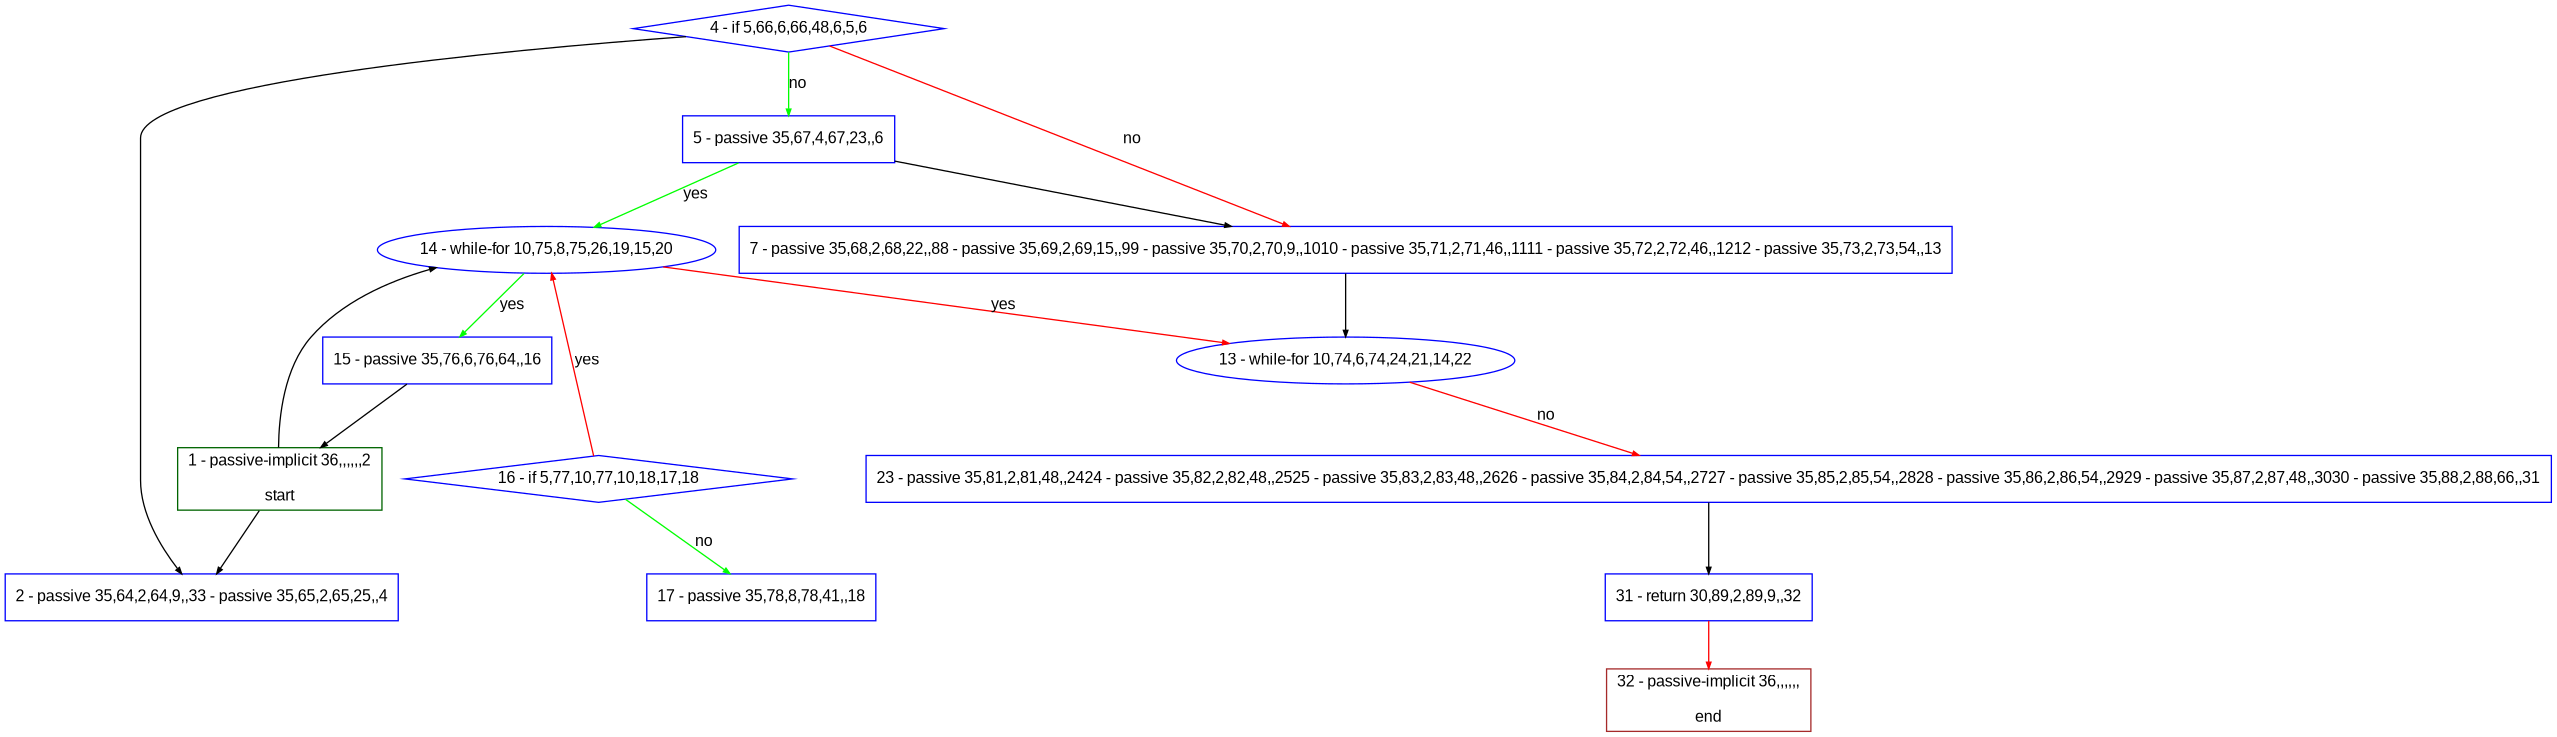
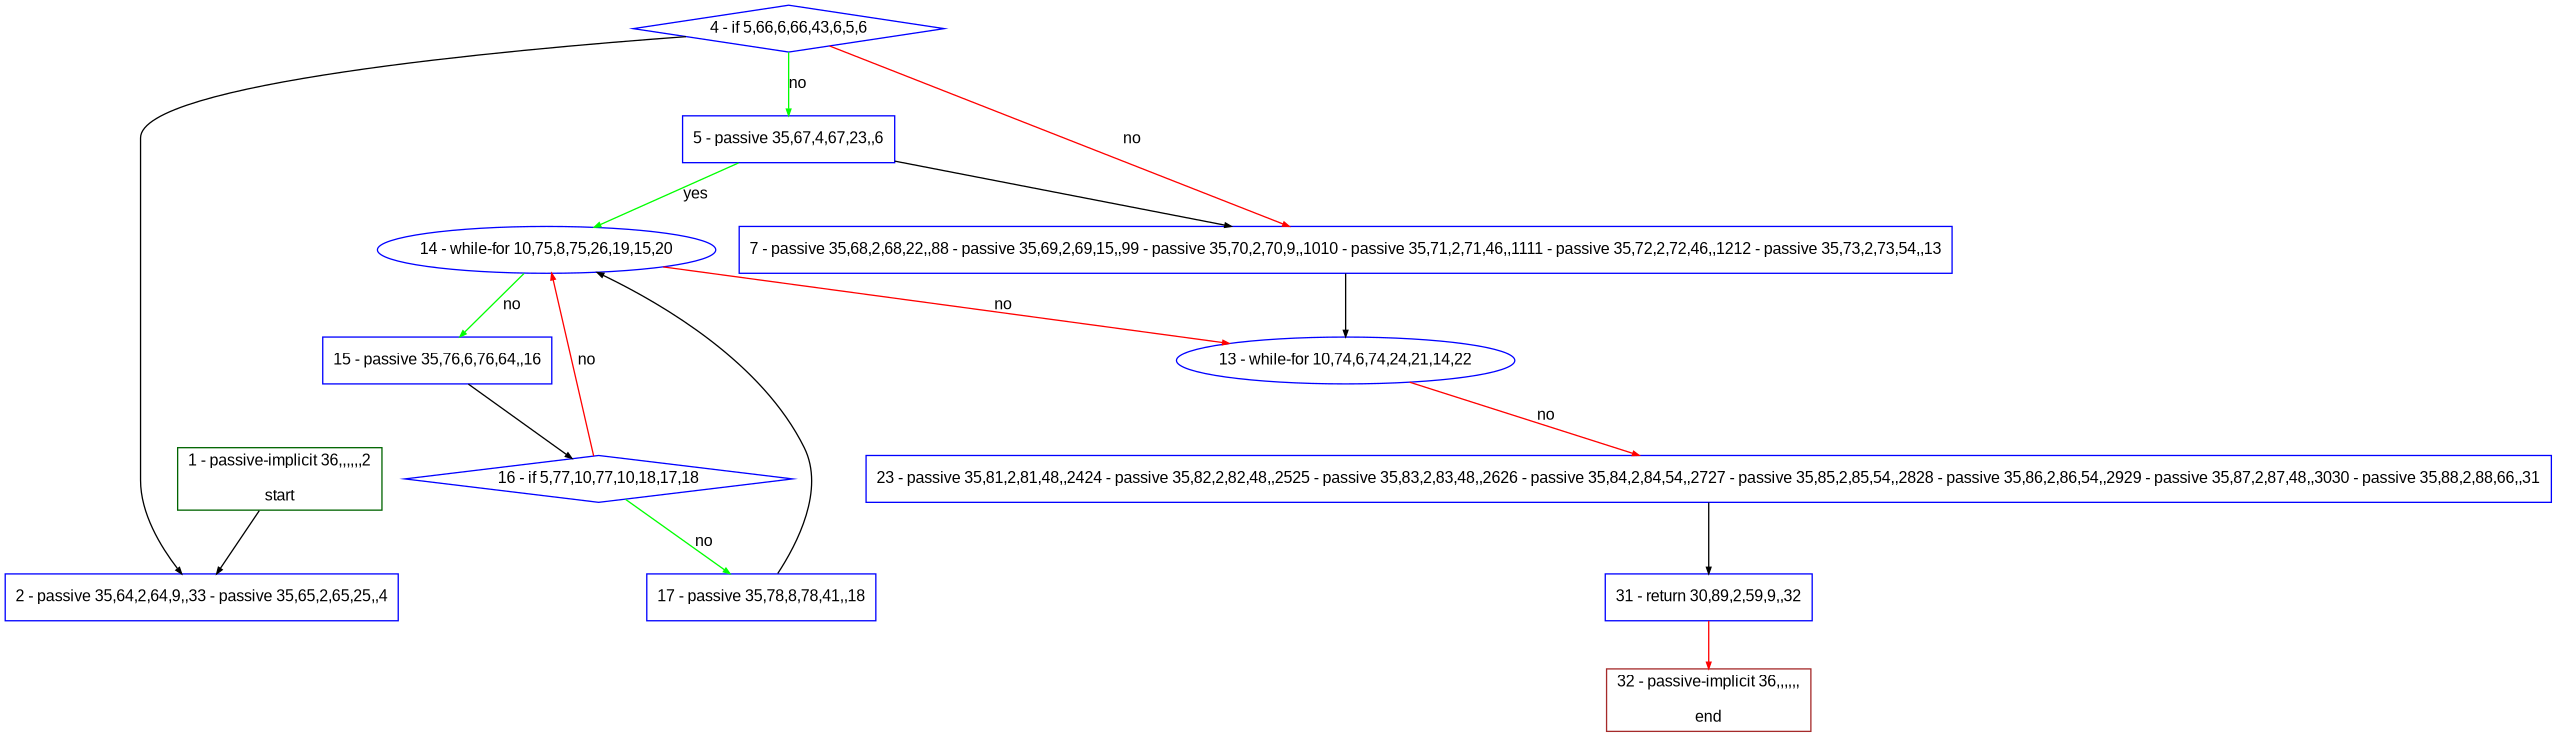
(789, 29) -> (789, 29)
(512, 305) -> (512, 305)
(1003, 305) -> (1003, 305)
(318, 330) -> (766, 392)
(587, 360) -> (587, 360)
(367, 414) -> (517, 419)
(1709, 597) -> (1709, 597)
